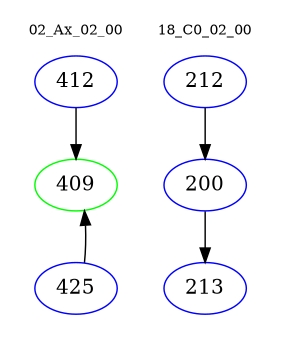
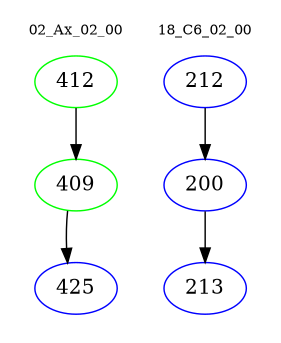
(205, 31) -> (205, 31)
(76, 82) -> (76, 82)
(86, 244) -> (66, 230)
